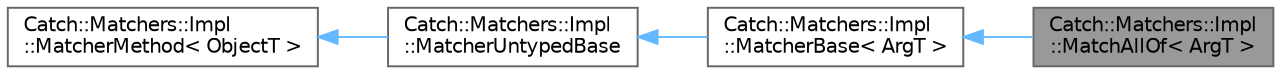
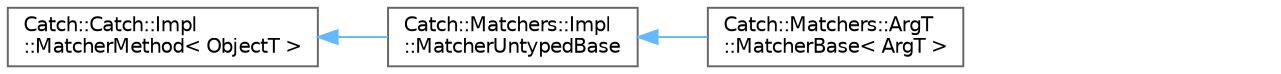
(163, 37) -> (163, 37)
(836, 37) -> (836, 37)
(1153, 37) -> none
